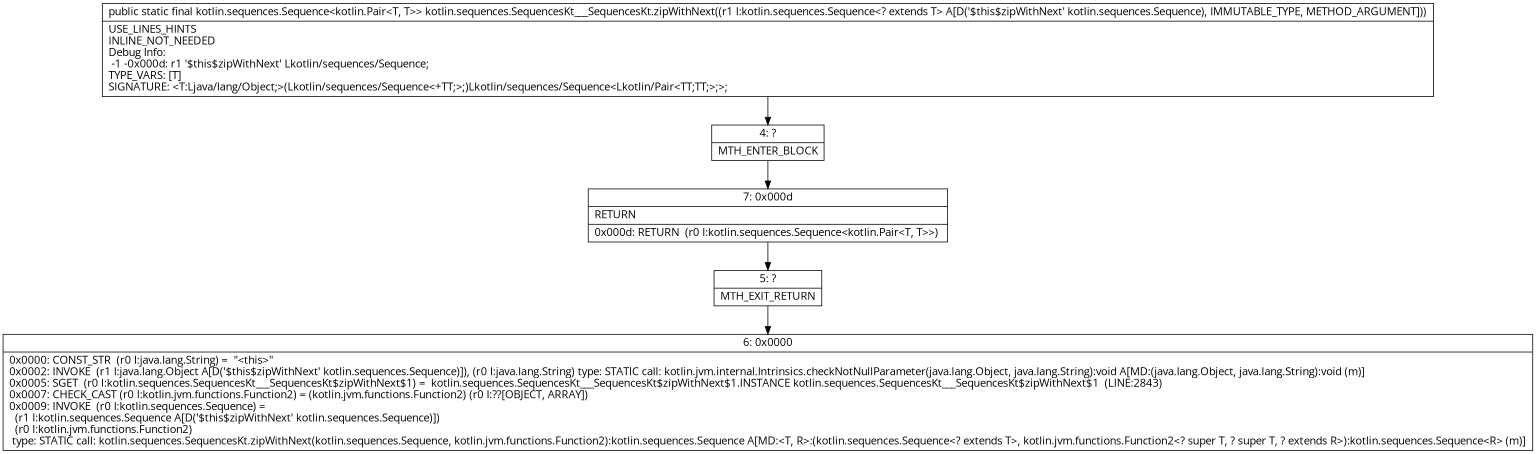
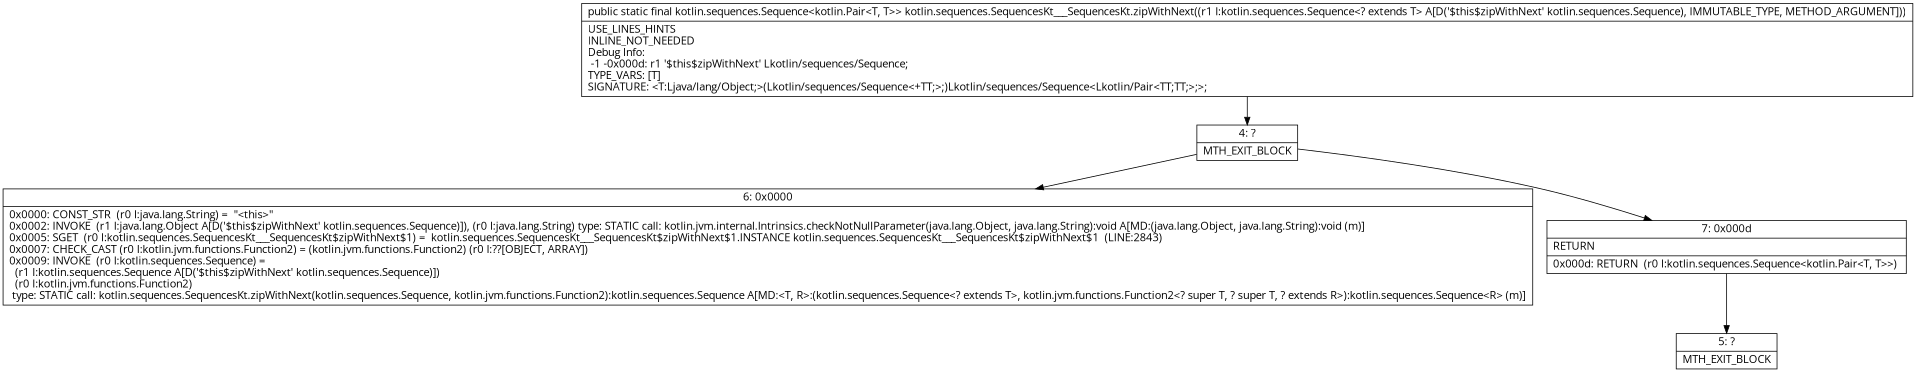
(768, 151) -> (1247, 151)
(768, 297) -> (1727, 360)
(768, 316) -> (1120, 171)
